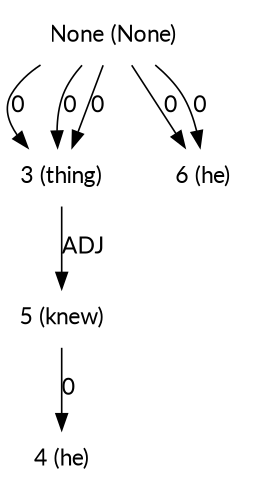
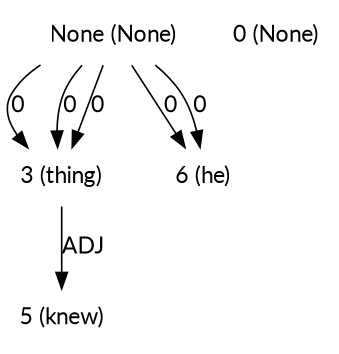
none -> (276, 36)
(62, 459) -> none
